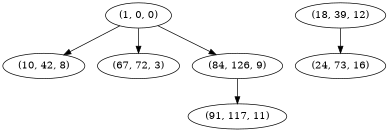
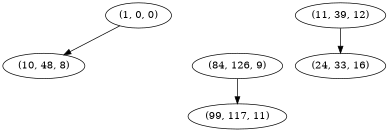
(341, 15) -> (341, 15)
(184, 39) -> none
(44, 66) -> (44, 66)
(139, 66) -> none
(341, 66) -> (341, 66)
(237, 116) -> (237, 116)
